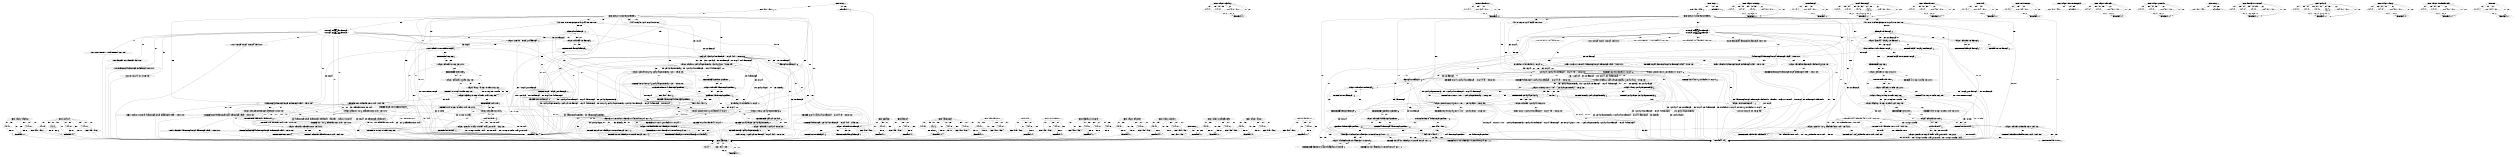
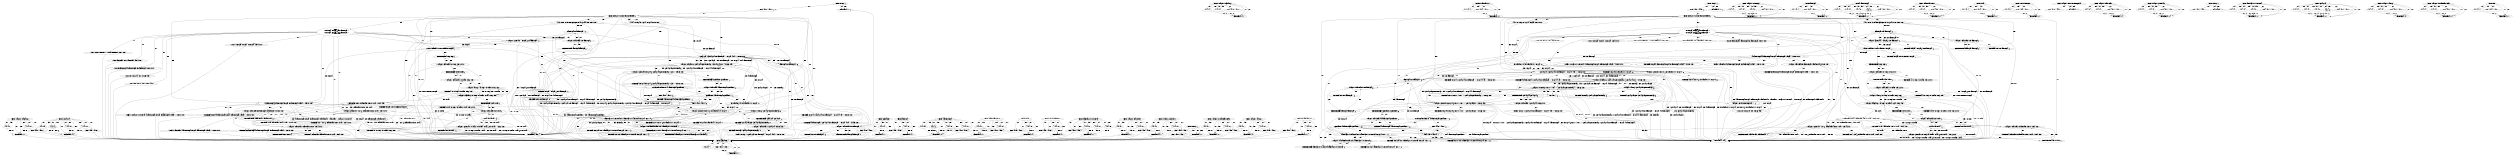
none -> (141, 84)
